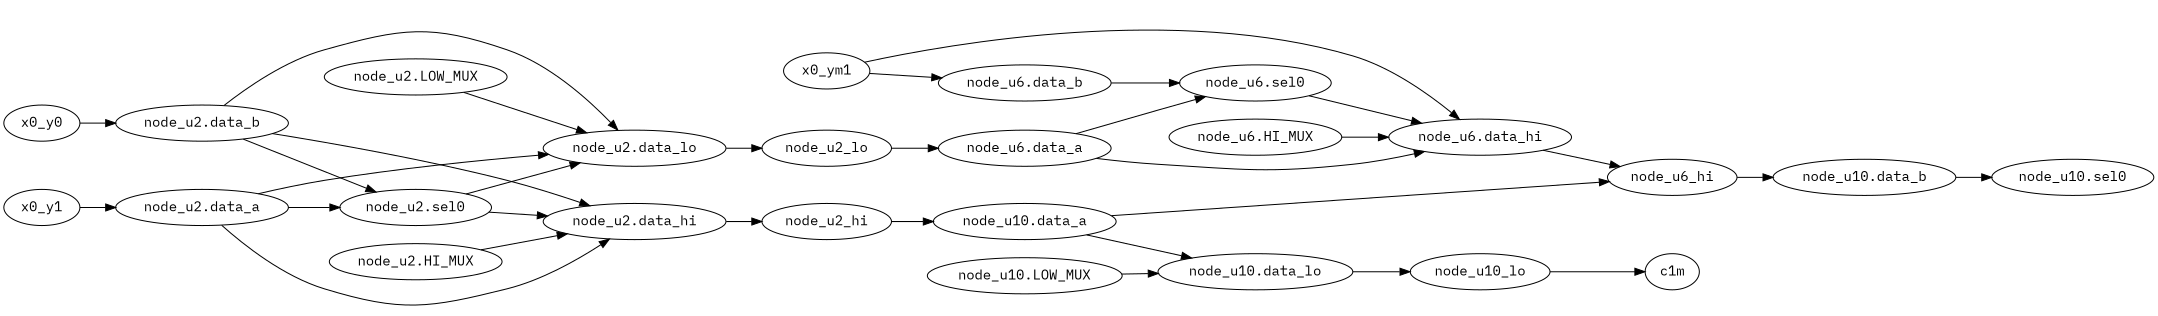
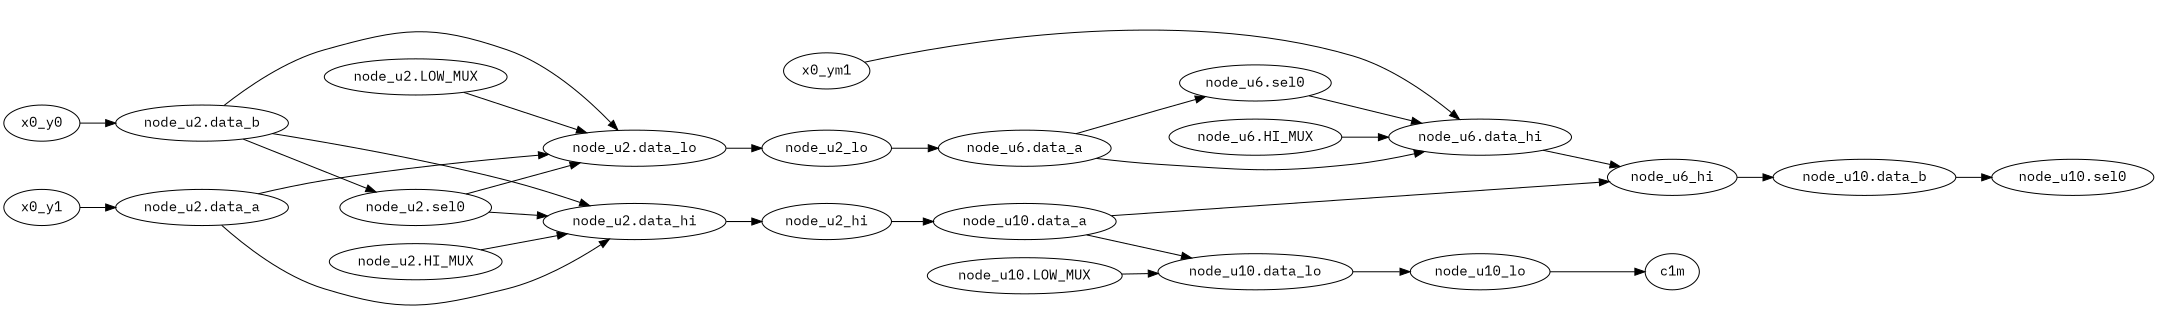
(1025, 83) -> none
(309, 207) -> none
